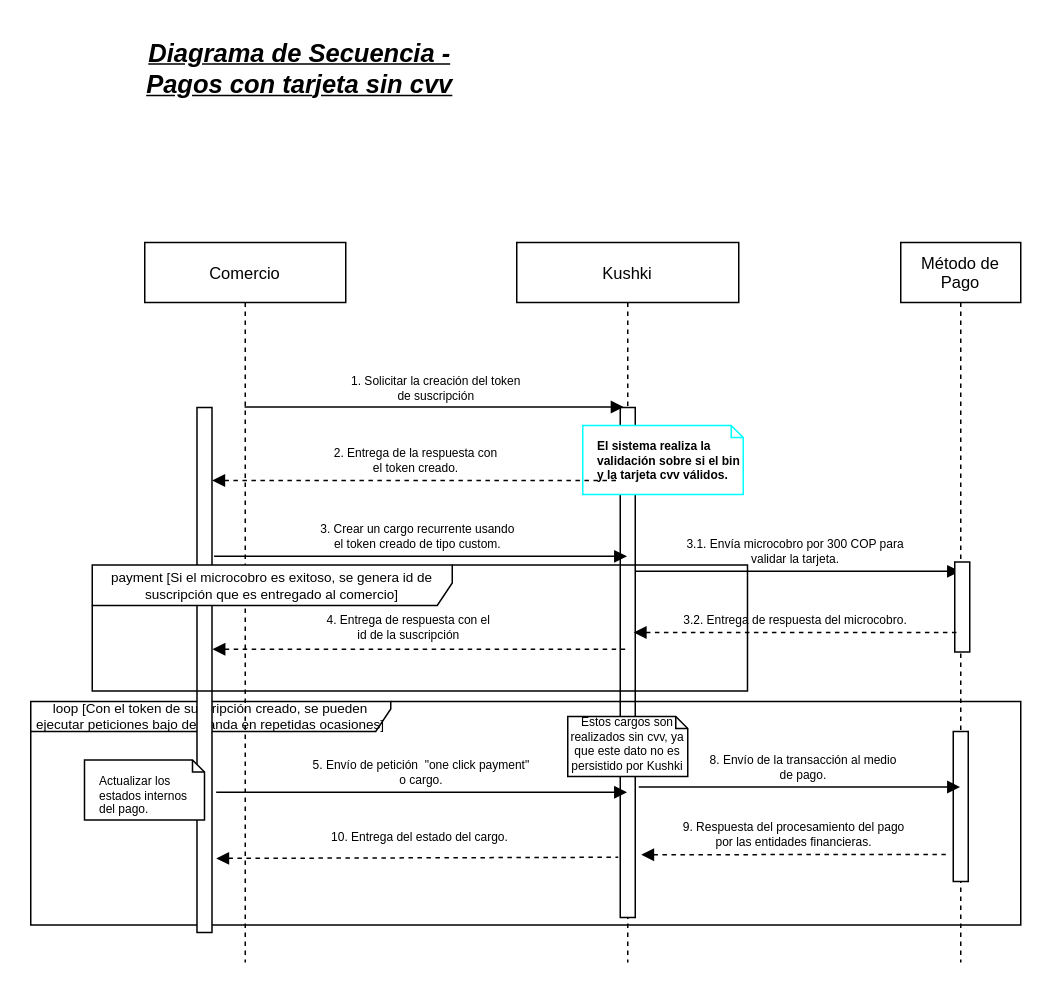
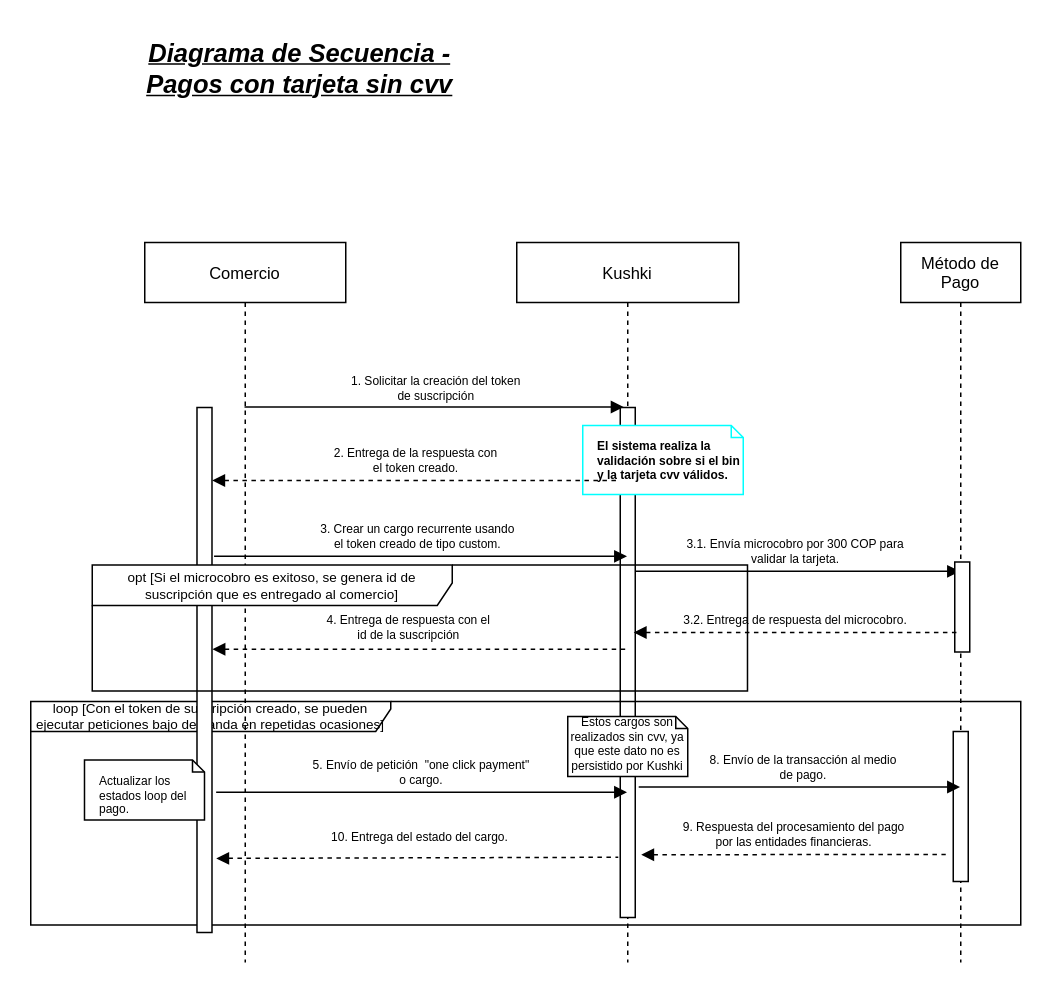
(272, 586) -> (272, 586)
(145, 760) -> (145, 760)
